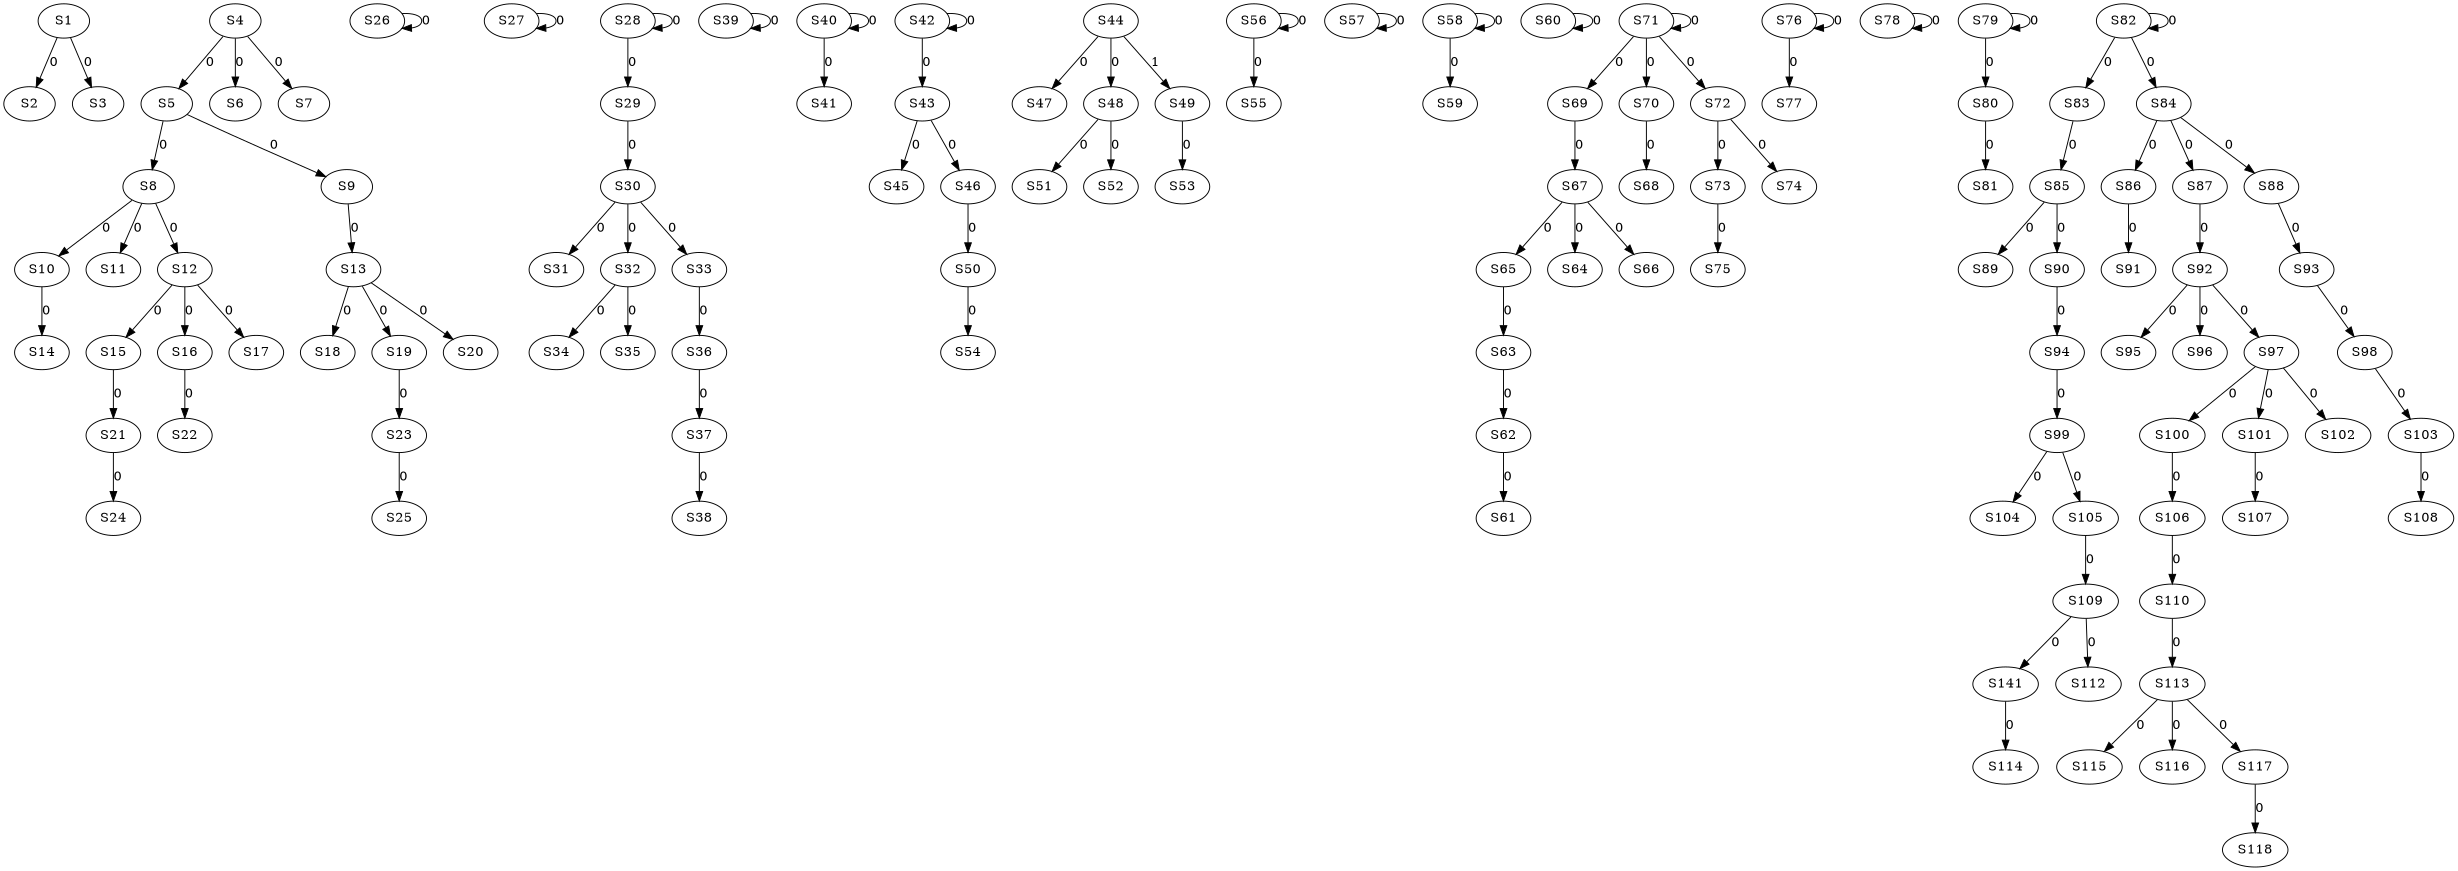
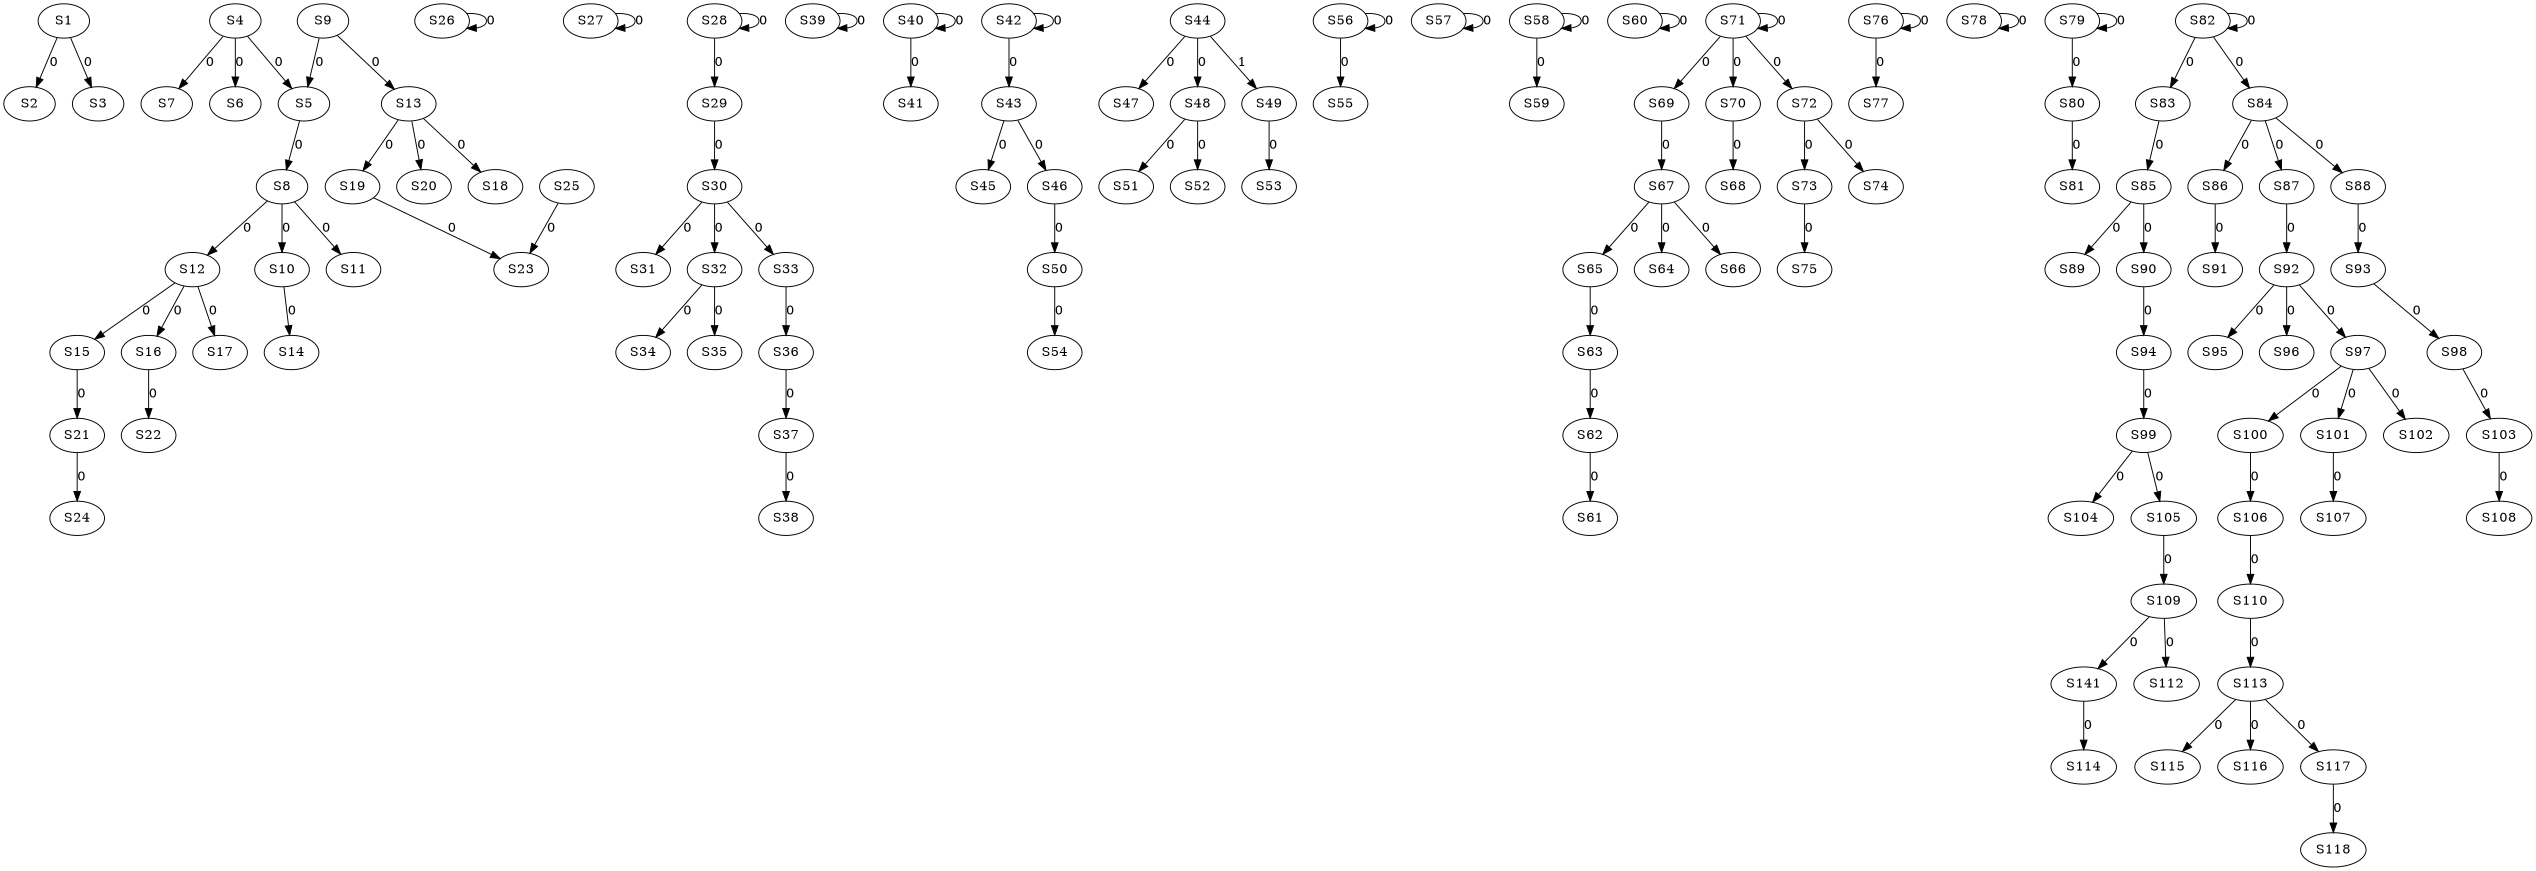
(252, 144) -> (315, 58)
(399, 472) -> (546, 224)
